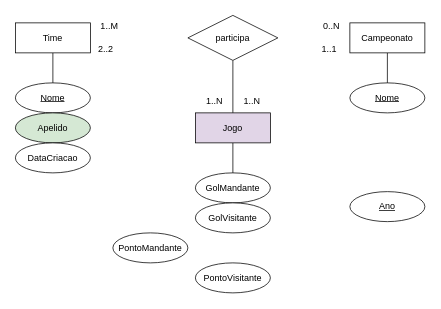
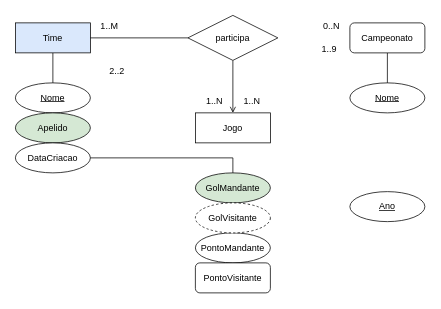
(53, 38) -> (53, 38)
none -> (140, 38)
(387, 38) -> (387, 38)
(105, 49) -> (117, 72)
(329, 49) -> (329, 49)
(233, 108) -> (233, 108)
(233, 128) -> (233, 128)
(233, 152) -> (163, 158)
(233, 188) -> (233, 188)
(233, 218) -> (233, 218)
(150, 248) -> (233, 248)
(233, 278) -> (233, 278)
